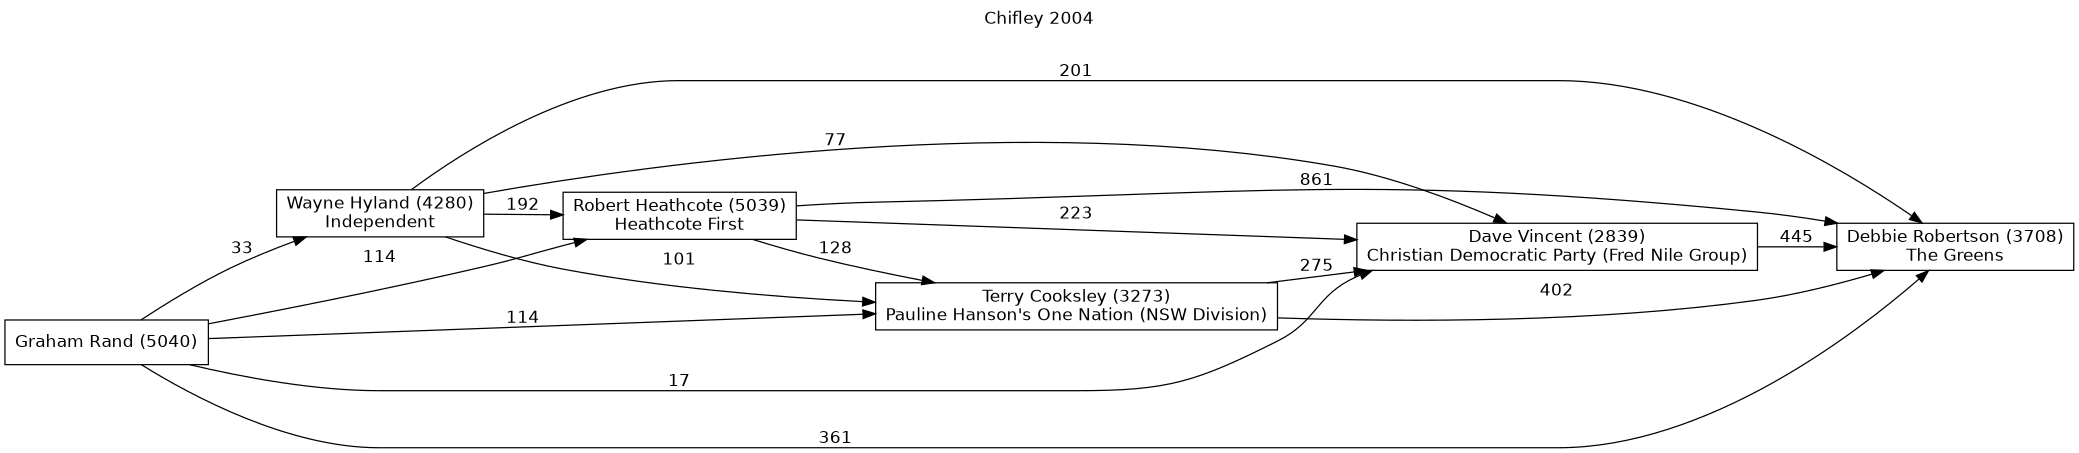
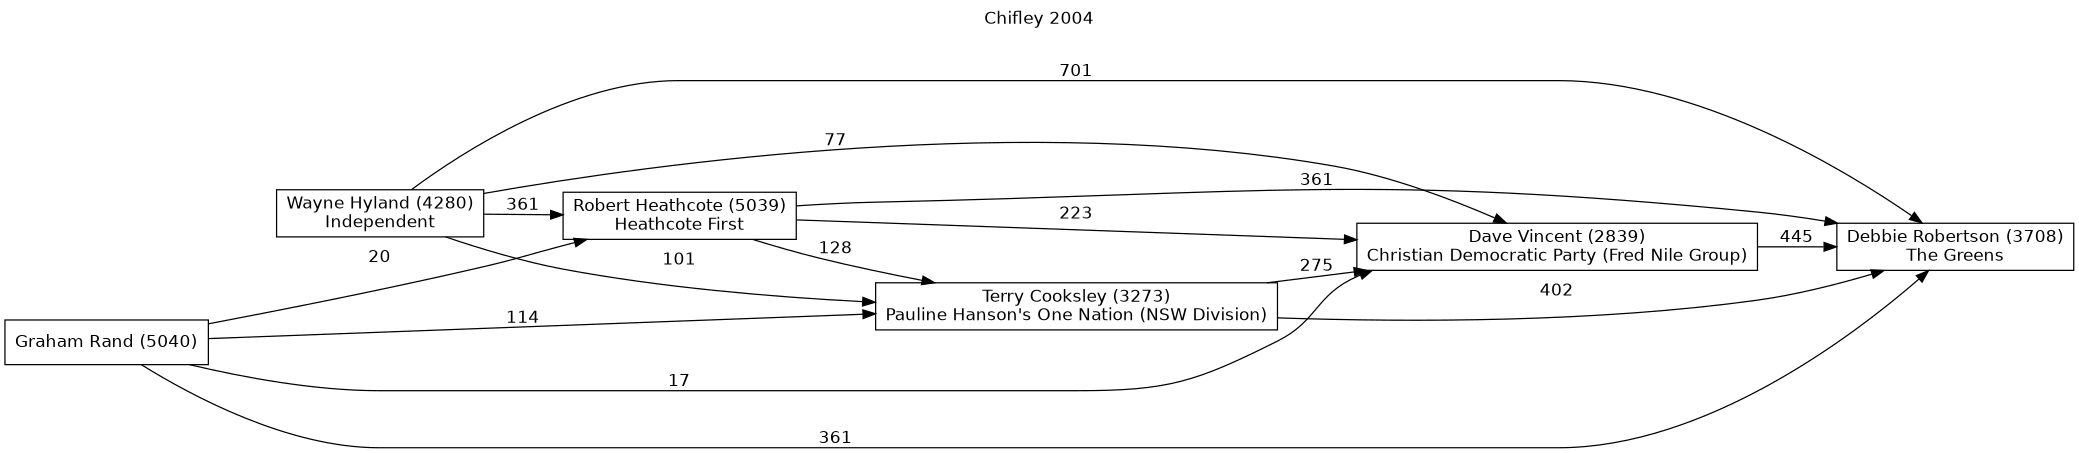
(1077, 71) -> (1077, 71)
(1317, 180) -> (1317, 180)
(523, 205) -> (523, 205)
(380, 257) -> (380, 257)
(215, 276) -> none
